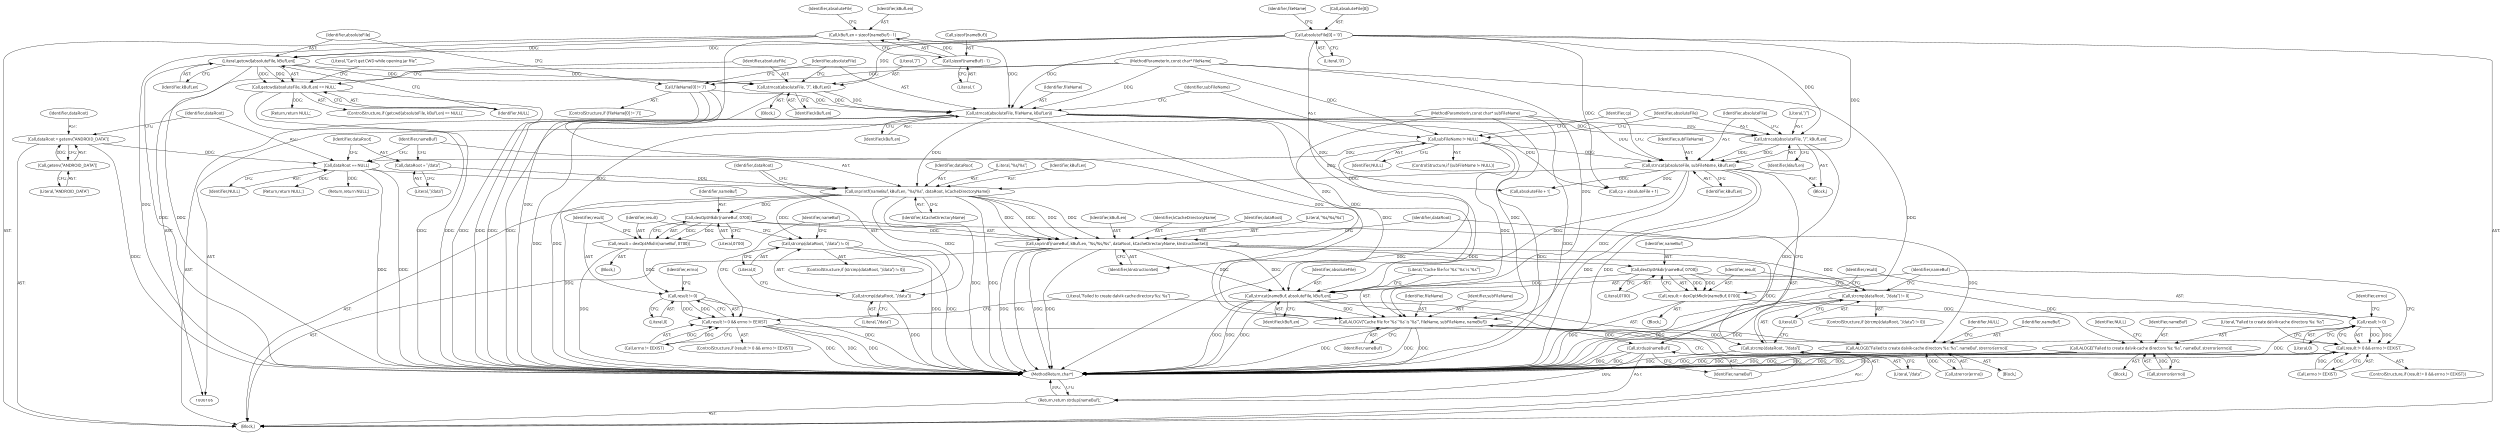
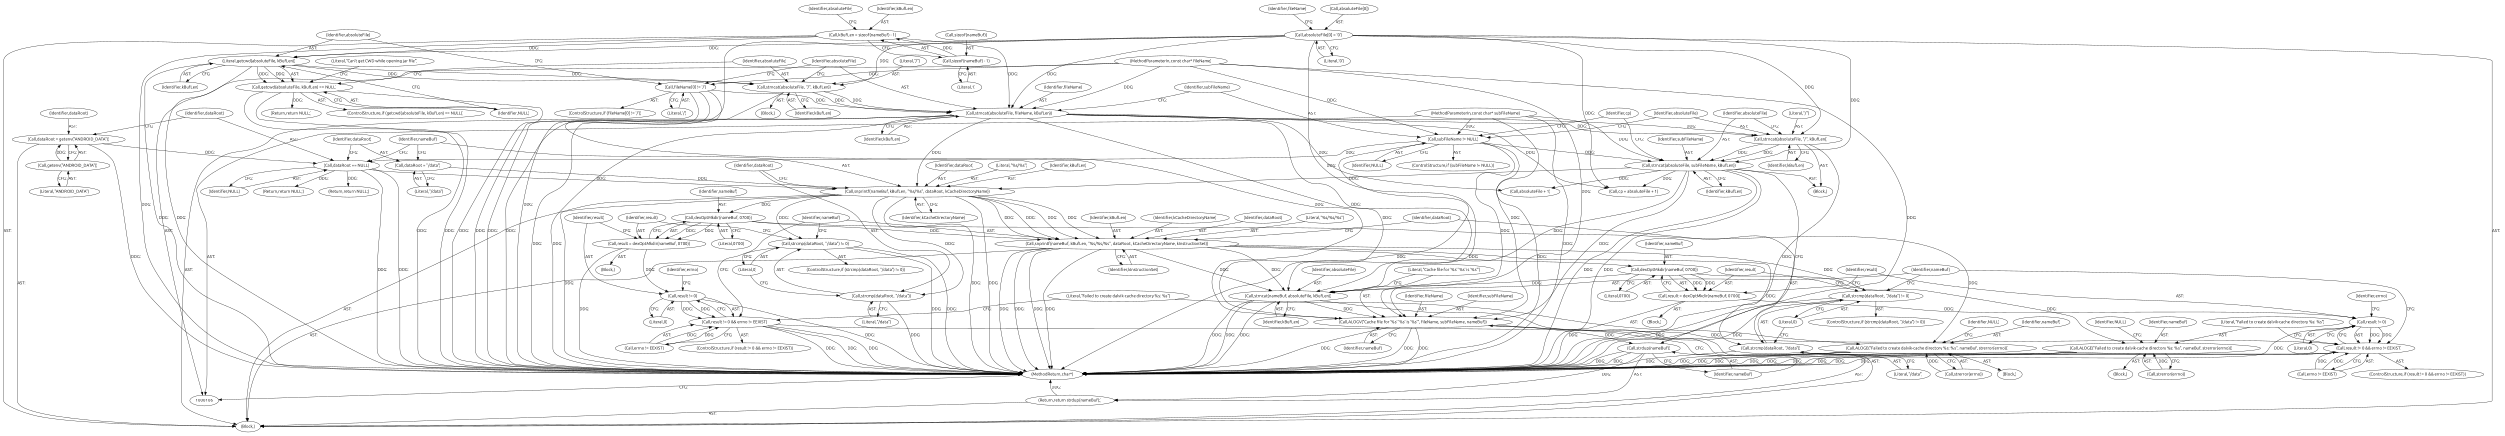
none -> (677, 113)
(1324, 199) -> (1465, 125)
(1064, 385) -> (622, 388)
